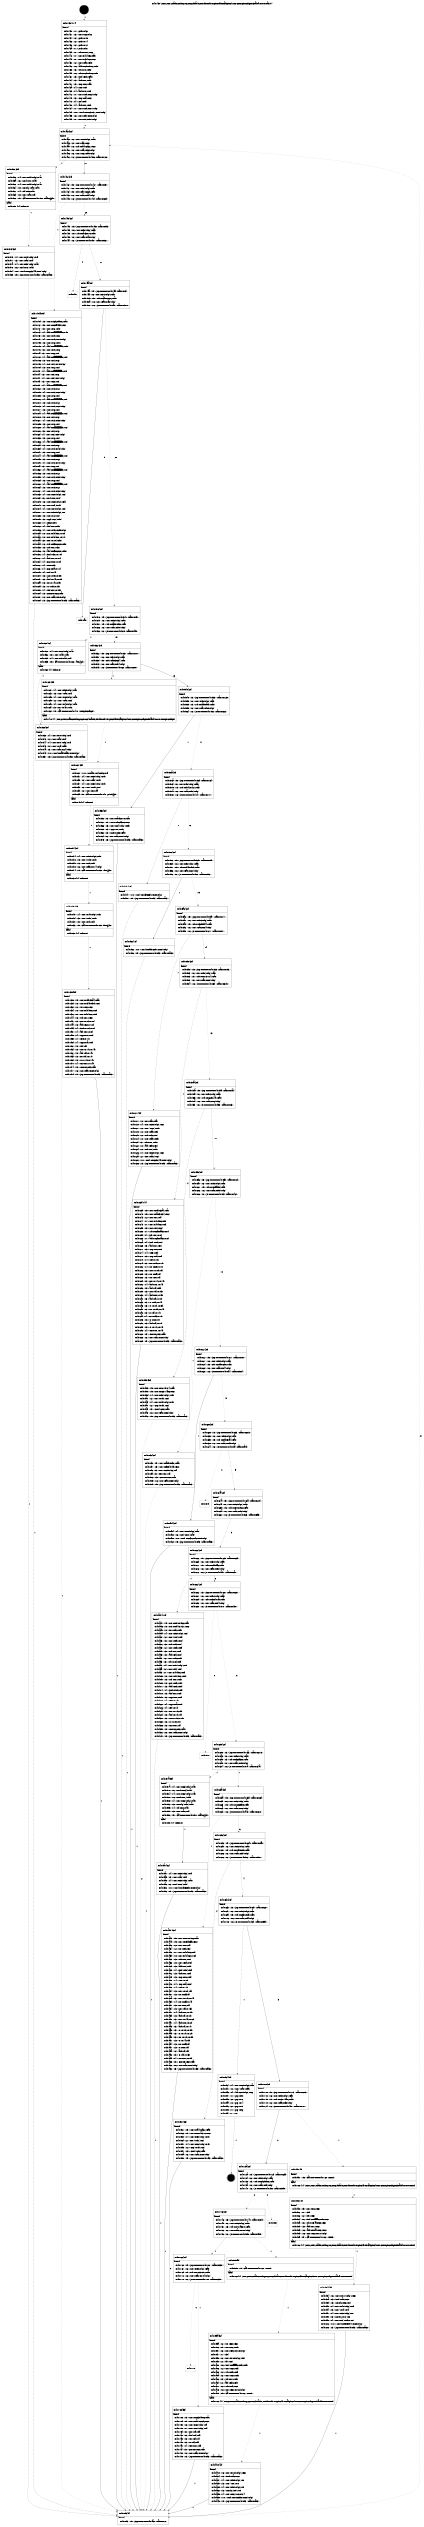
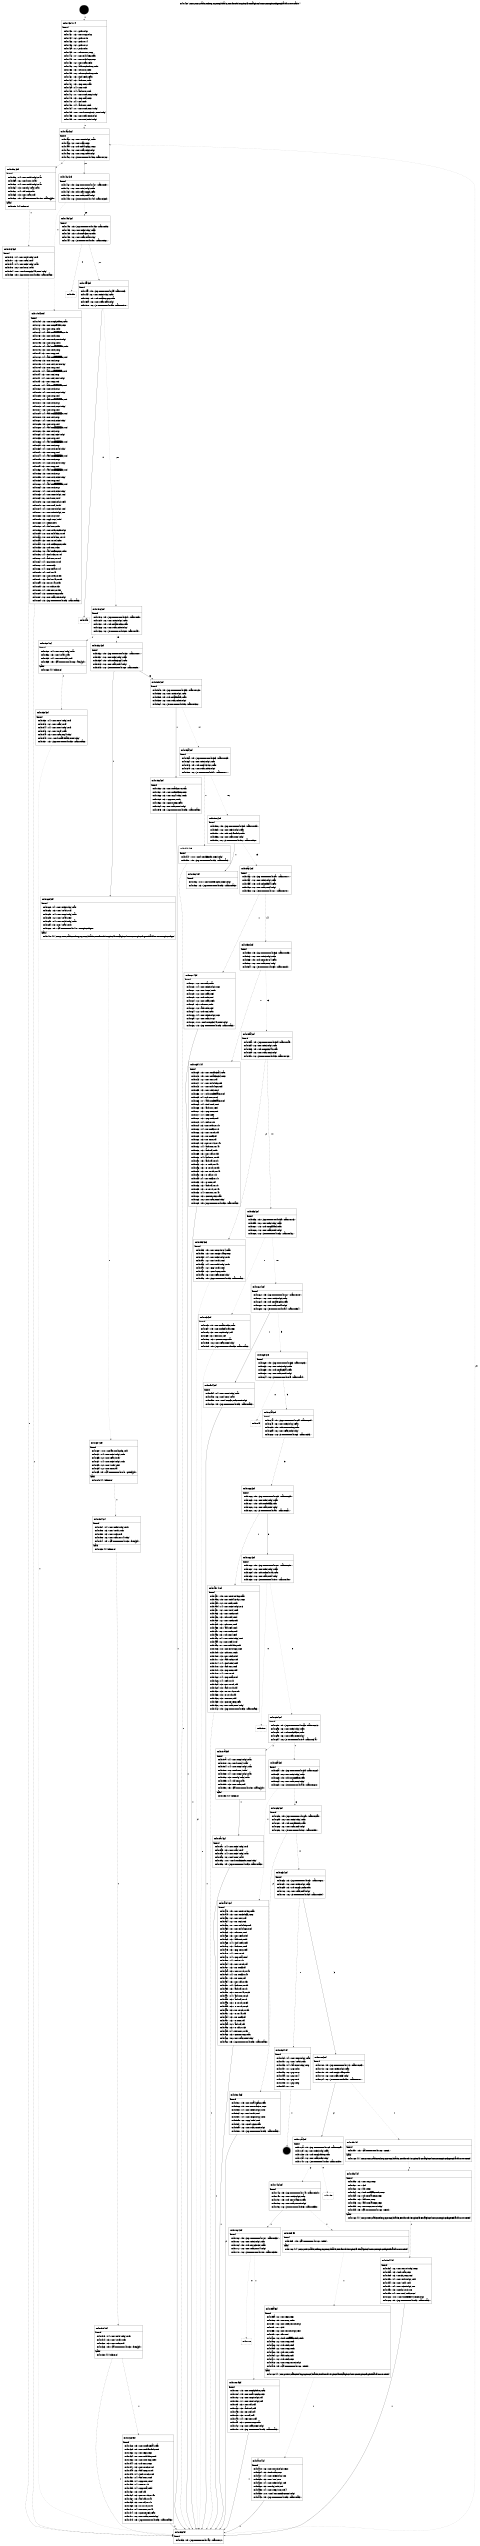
(126, 1733) -> (98, 2470)
